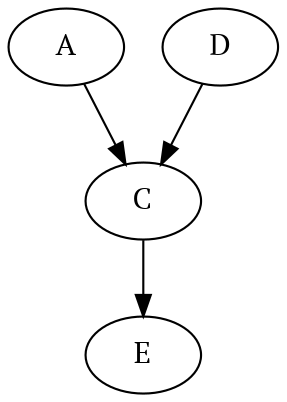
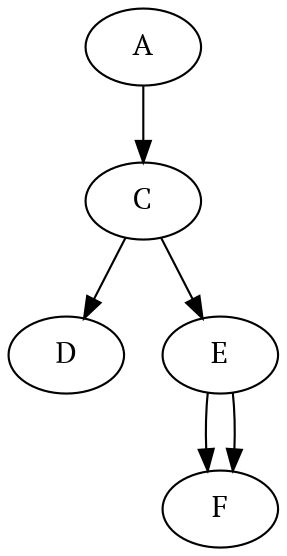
(187, 114) -> (110, 268)
none -> (220, 509)
